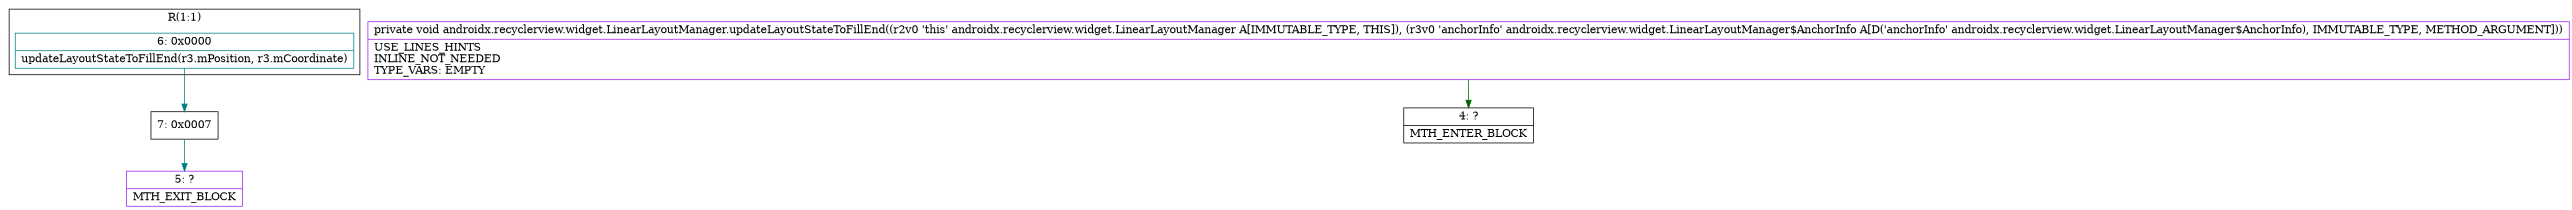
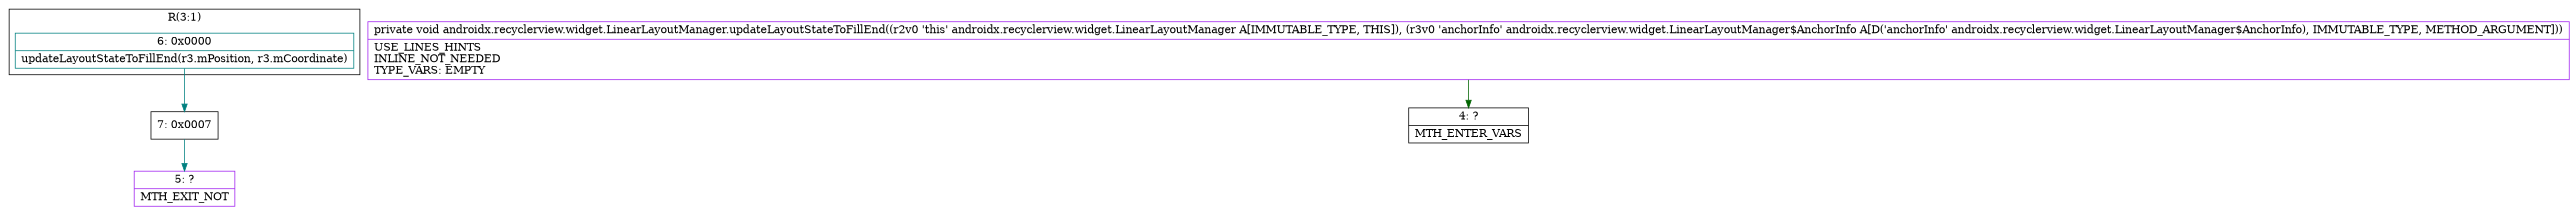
(185, 18) -> (185, 18)
(1469, 134) -> (1469, 134)
(185, 197) -> (185, 197)
